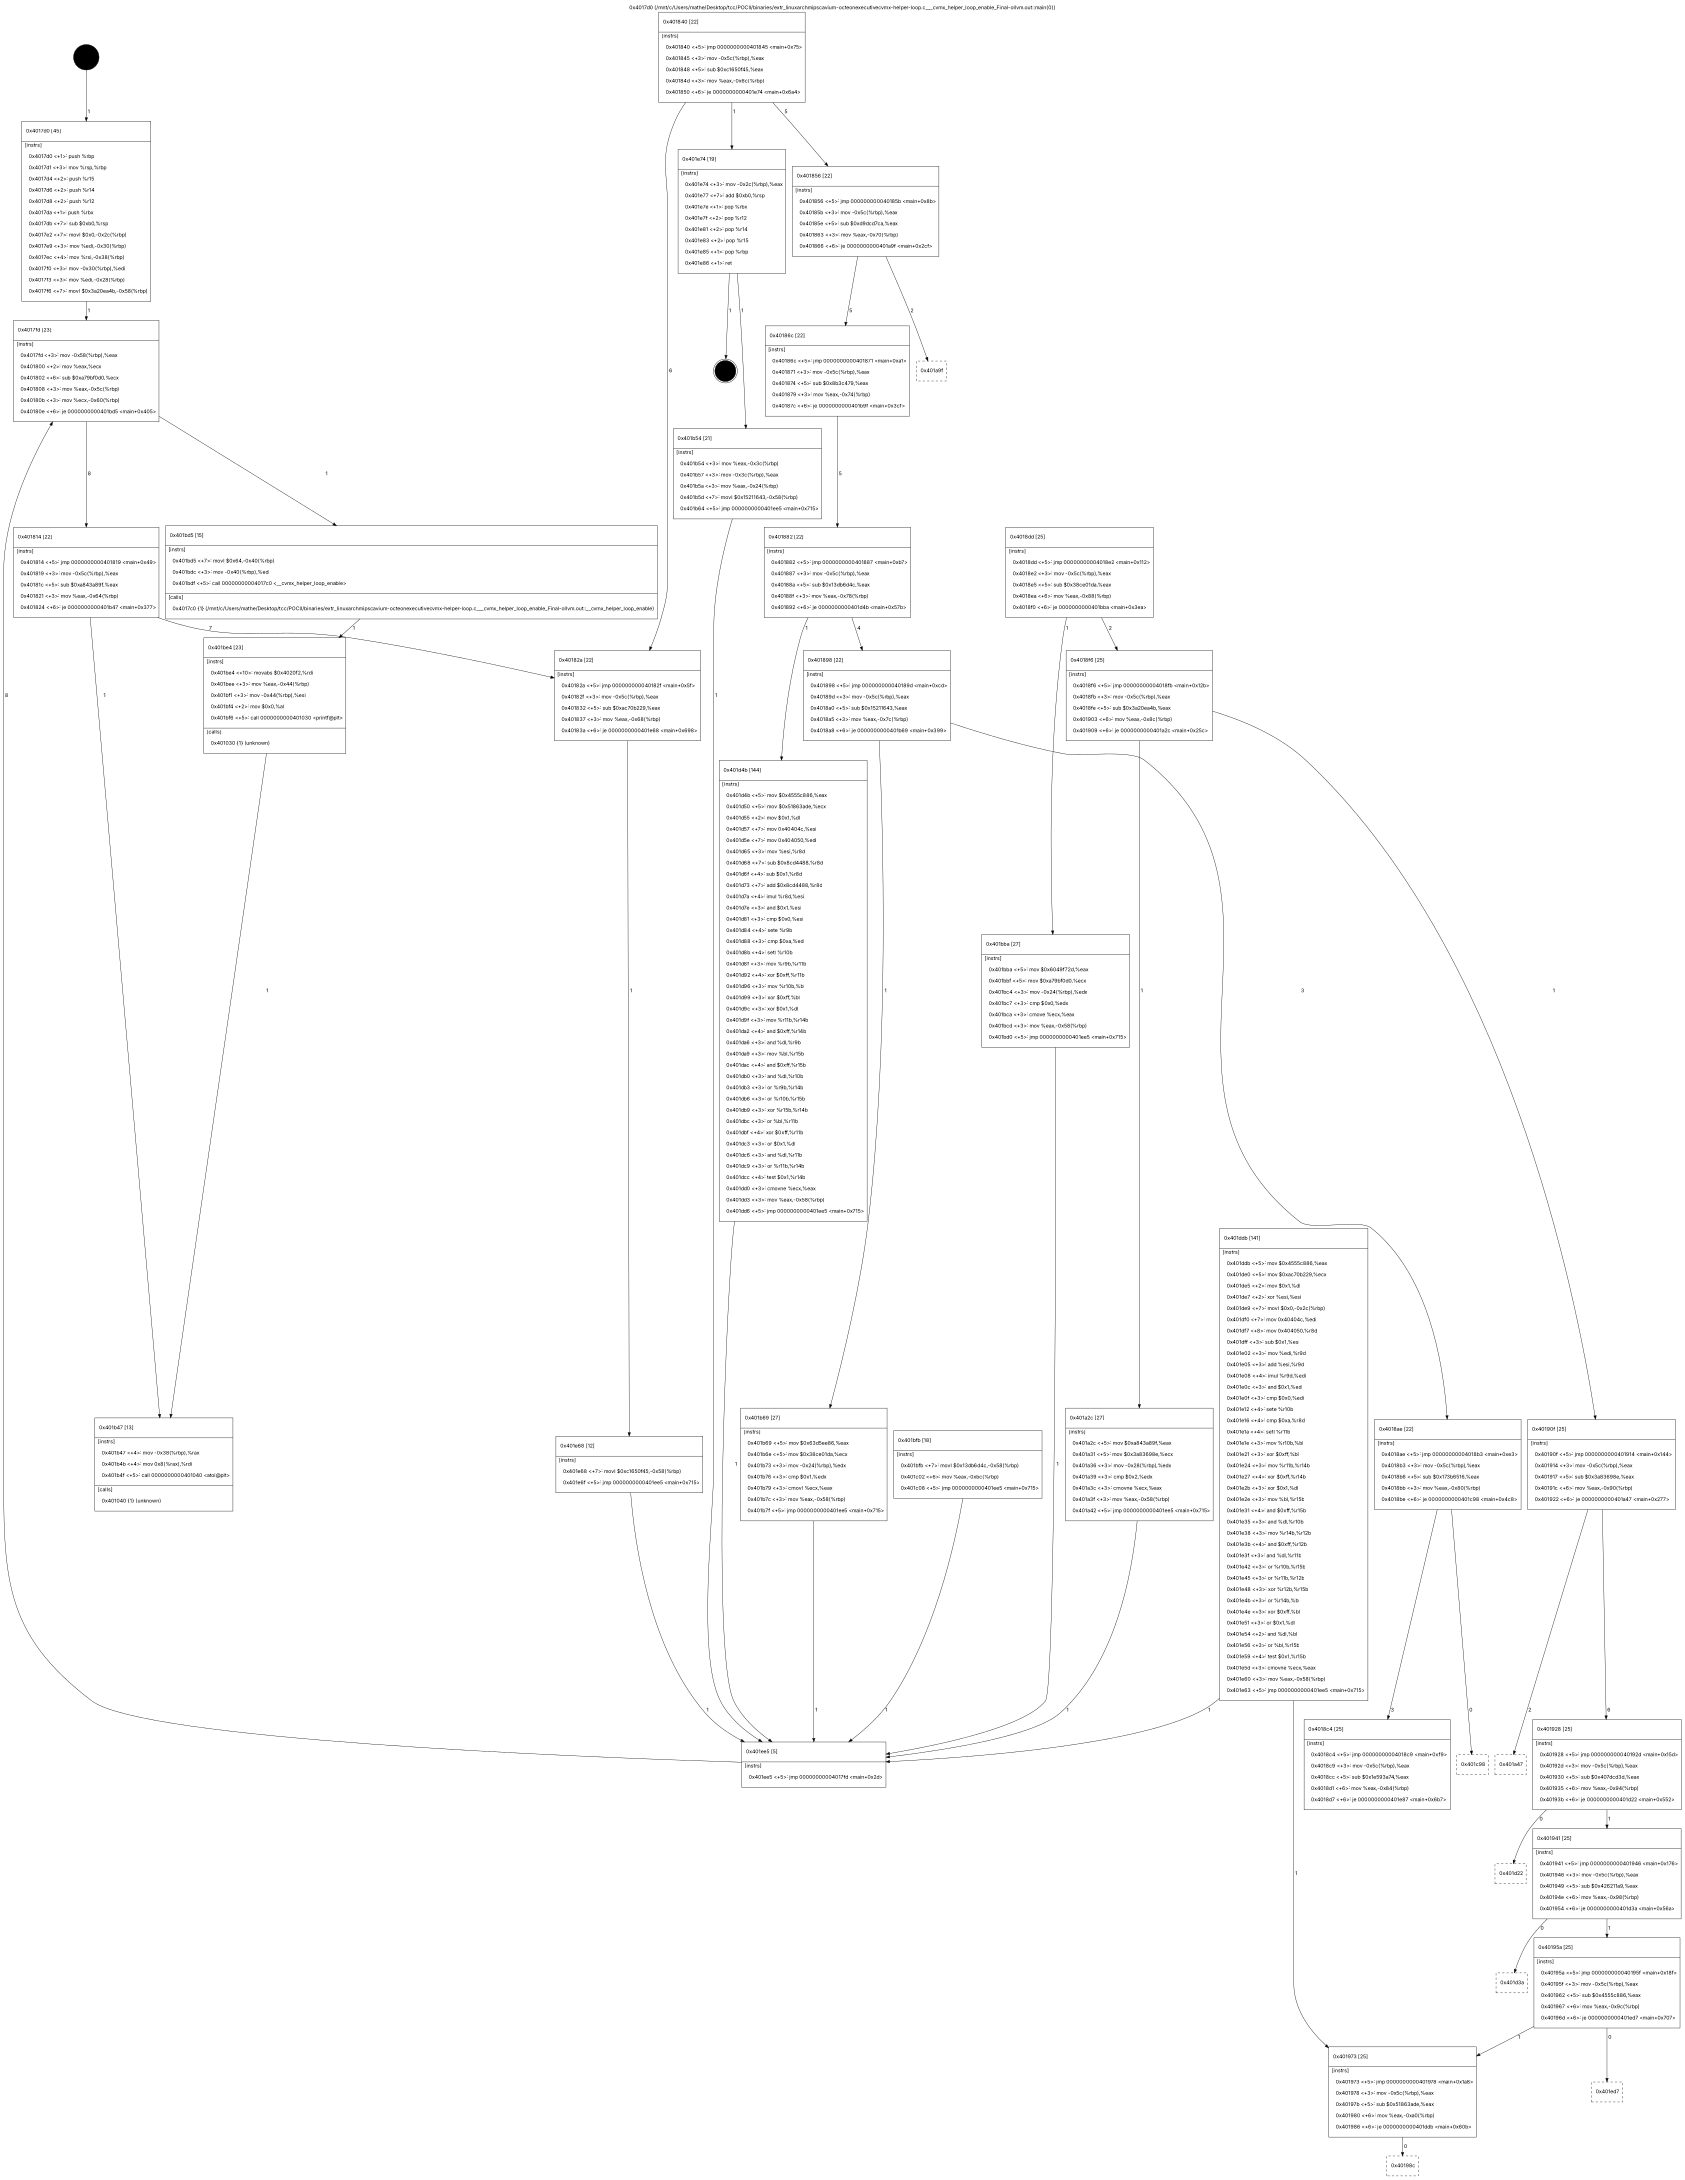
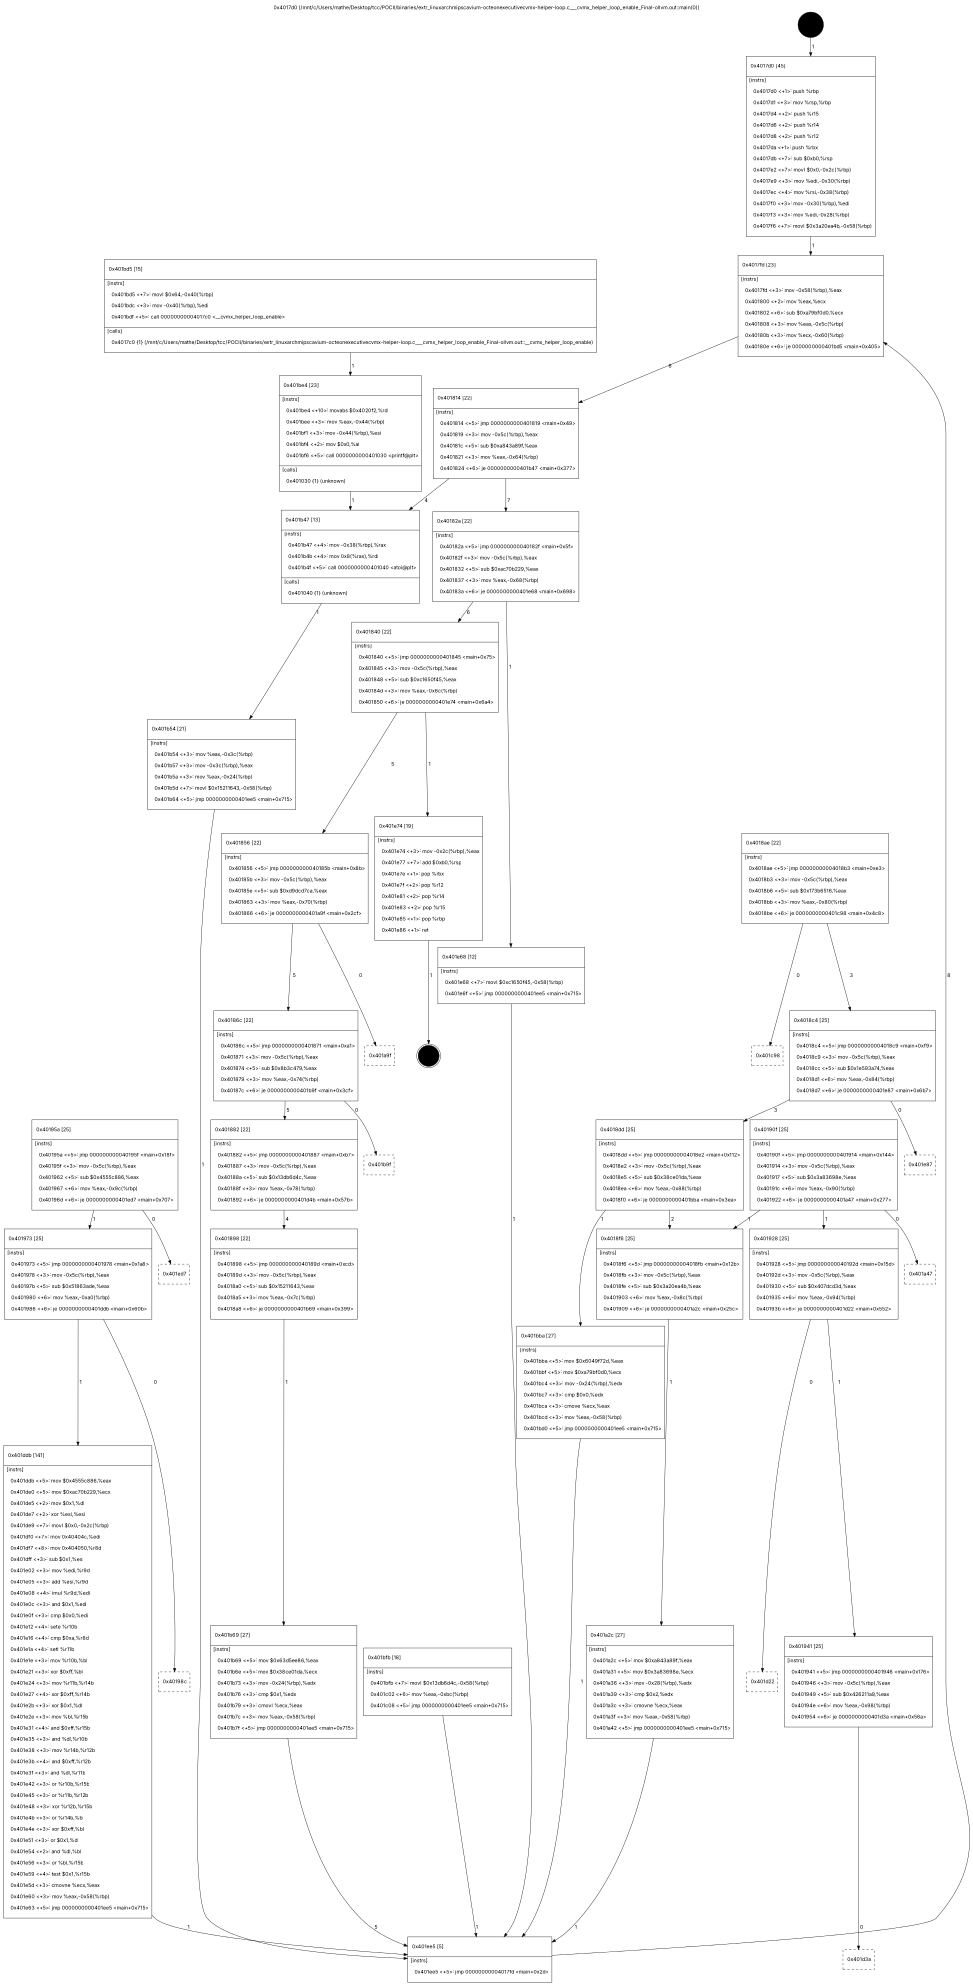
(912, 311) -> (360, 976)
(742, 349) -> (287, 660)
(668, 374) -> (467, 610)
(246, 470) -> none
(104, 696) -> (426, 501)
(793, 991) -> none
(1480, 1016) -> (748, 1218)
(1221, 1031) -> none
none -> (768, 1110)
none -> (379, 1165)
none -> (920, 1165)
(816, 1710) -> (376, 1927)
(1529, 1710) -> (897, 1220)
(1608, 1710) -> (826, 1220)
(1294, 1878) -> (78, 1381)
(1607, 1927) -> none
